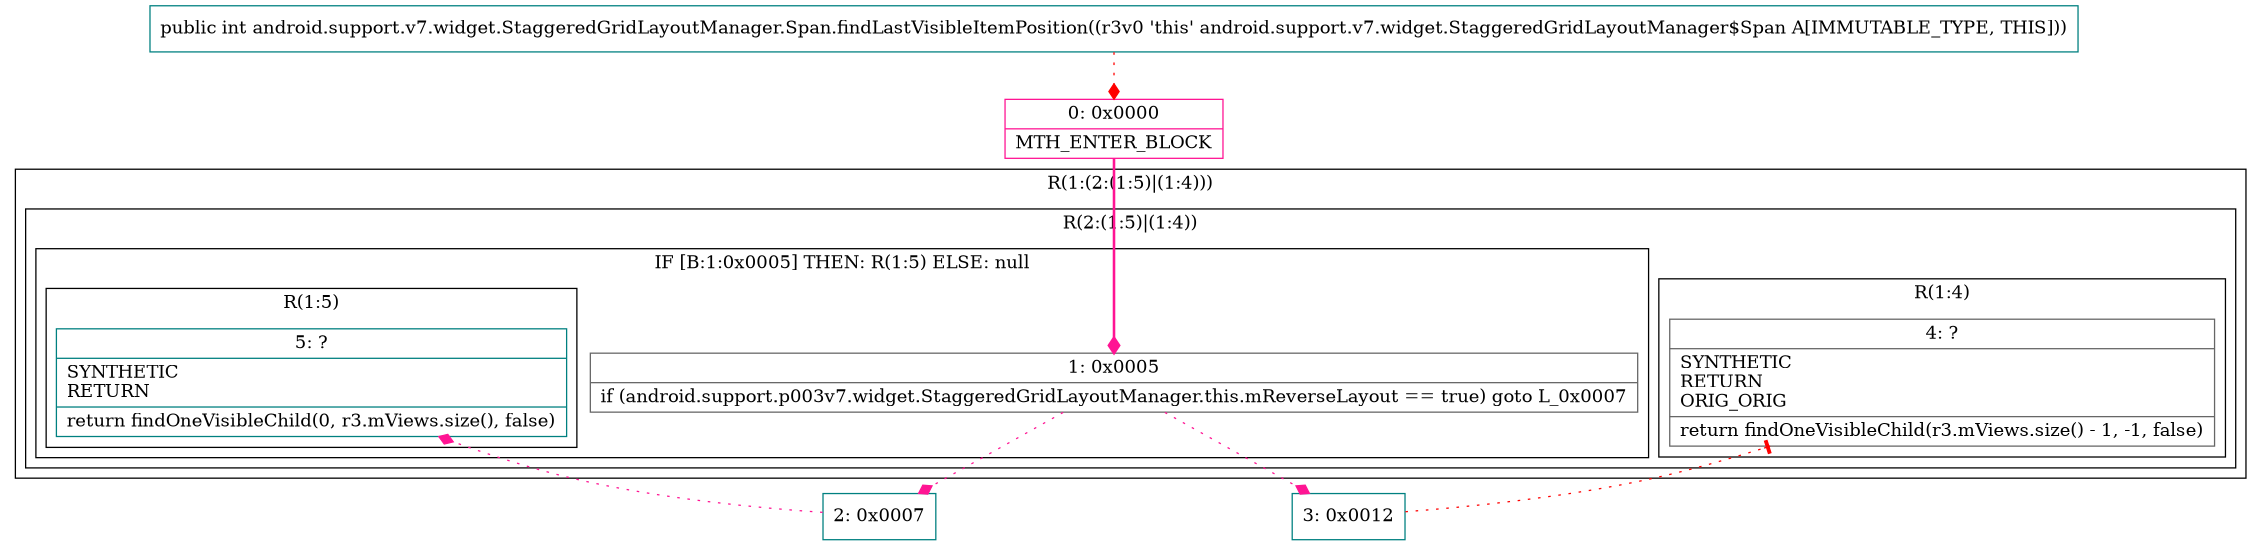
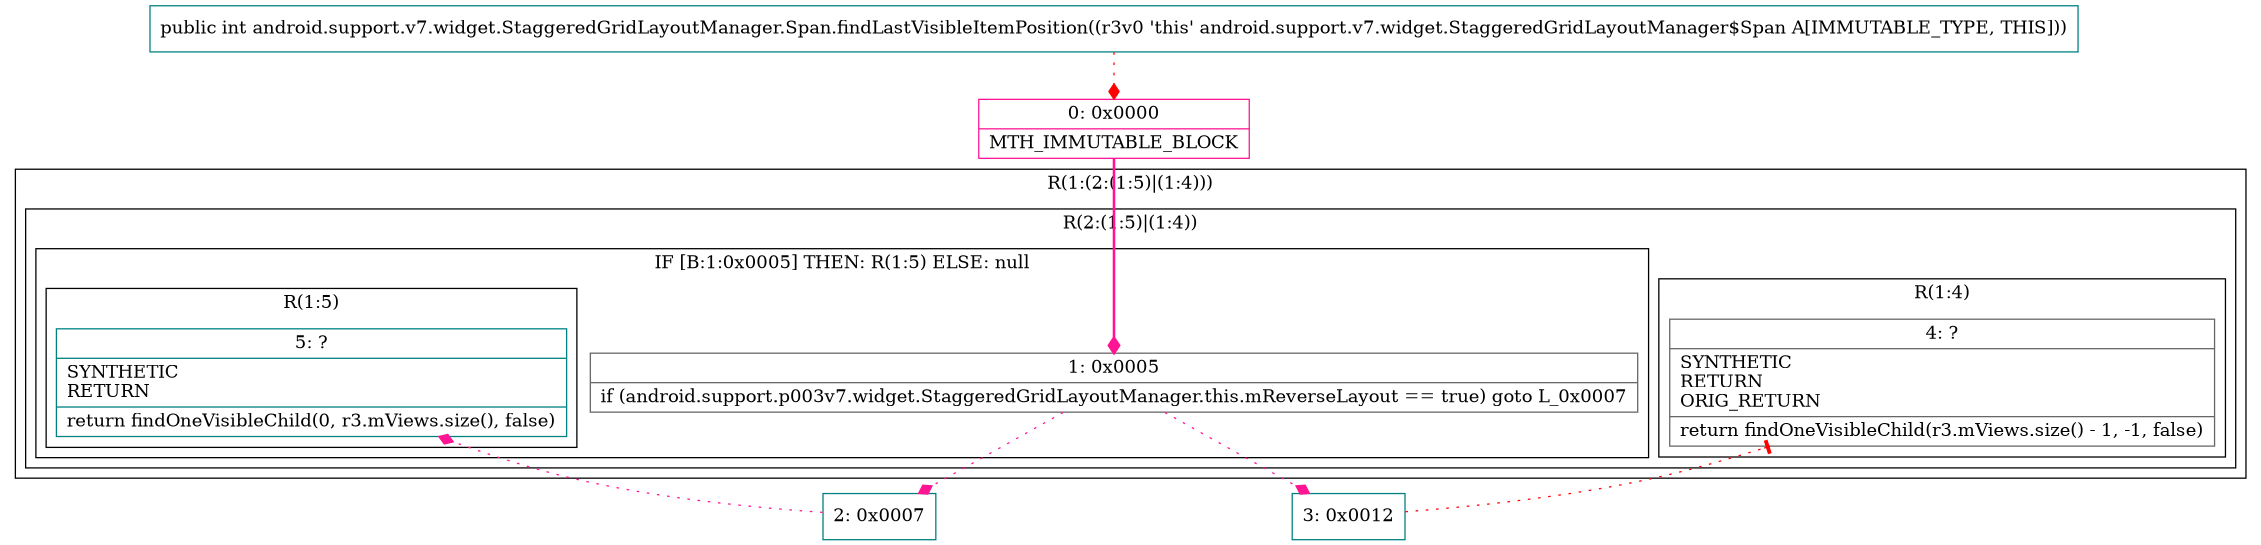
(1114, 143) -> (1114, 143)
(1734, 401) -> (1750, 401)
